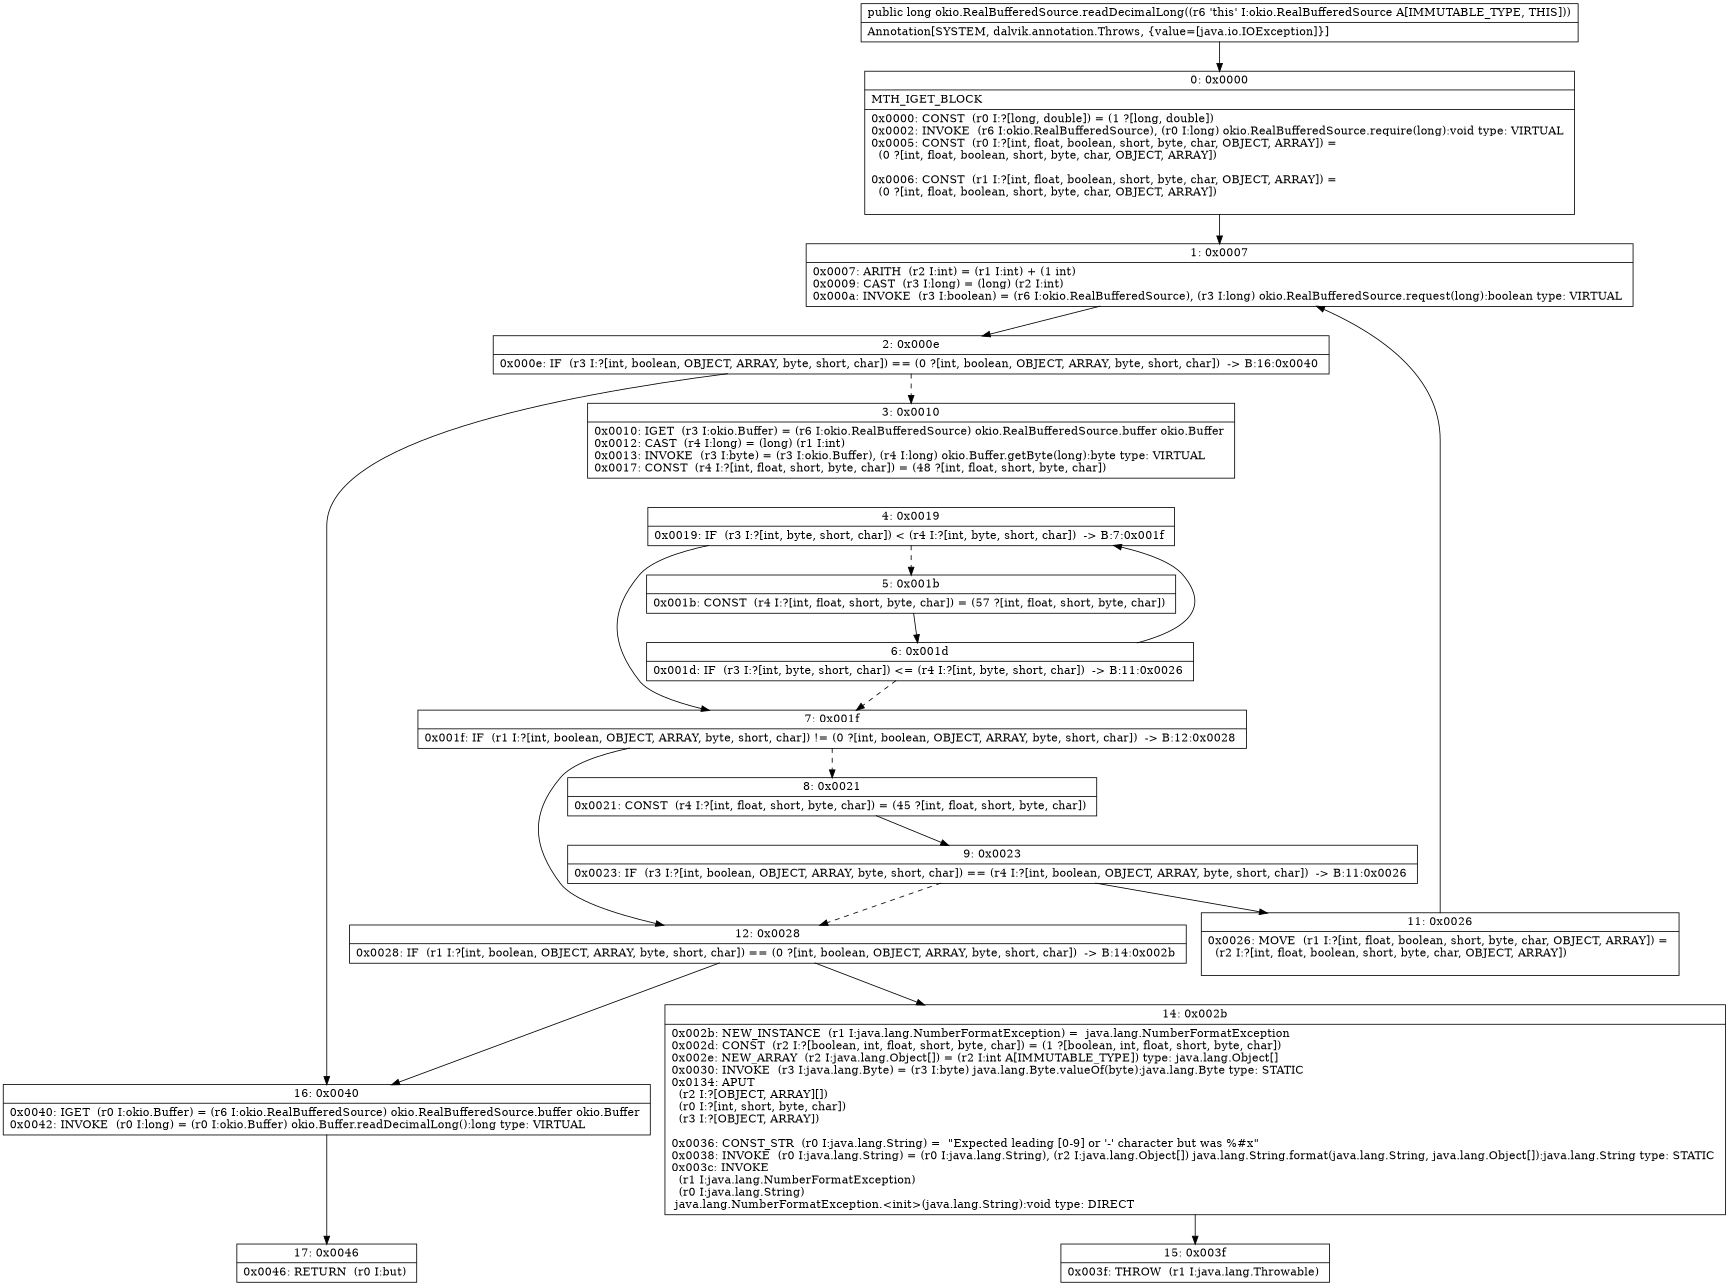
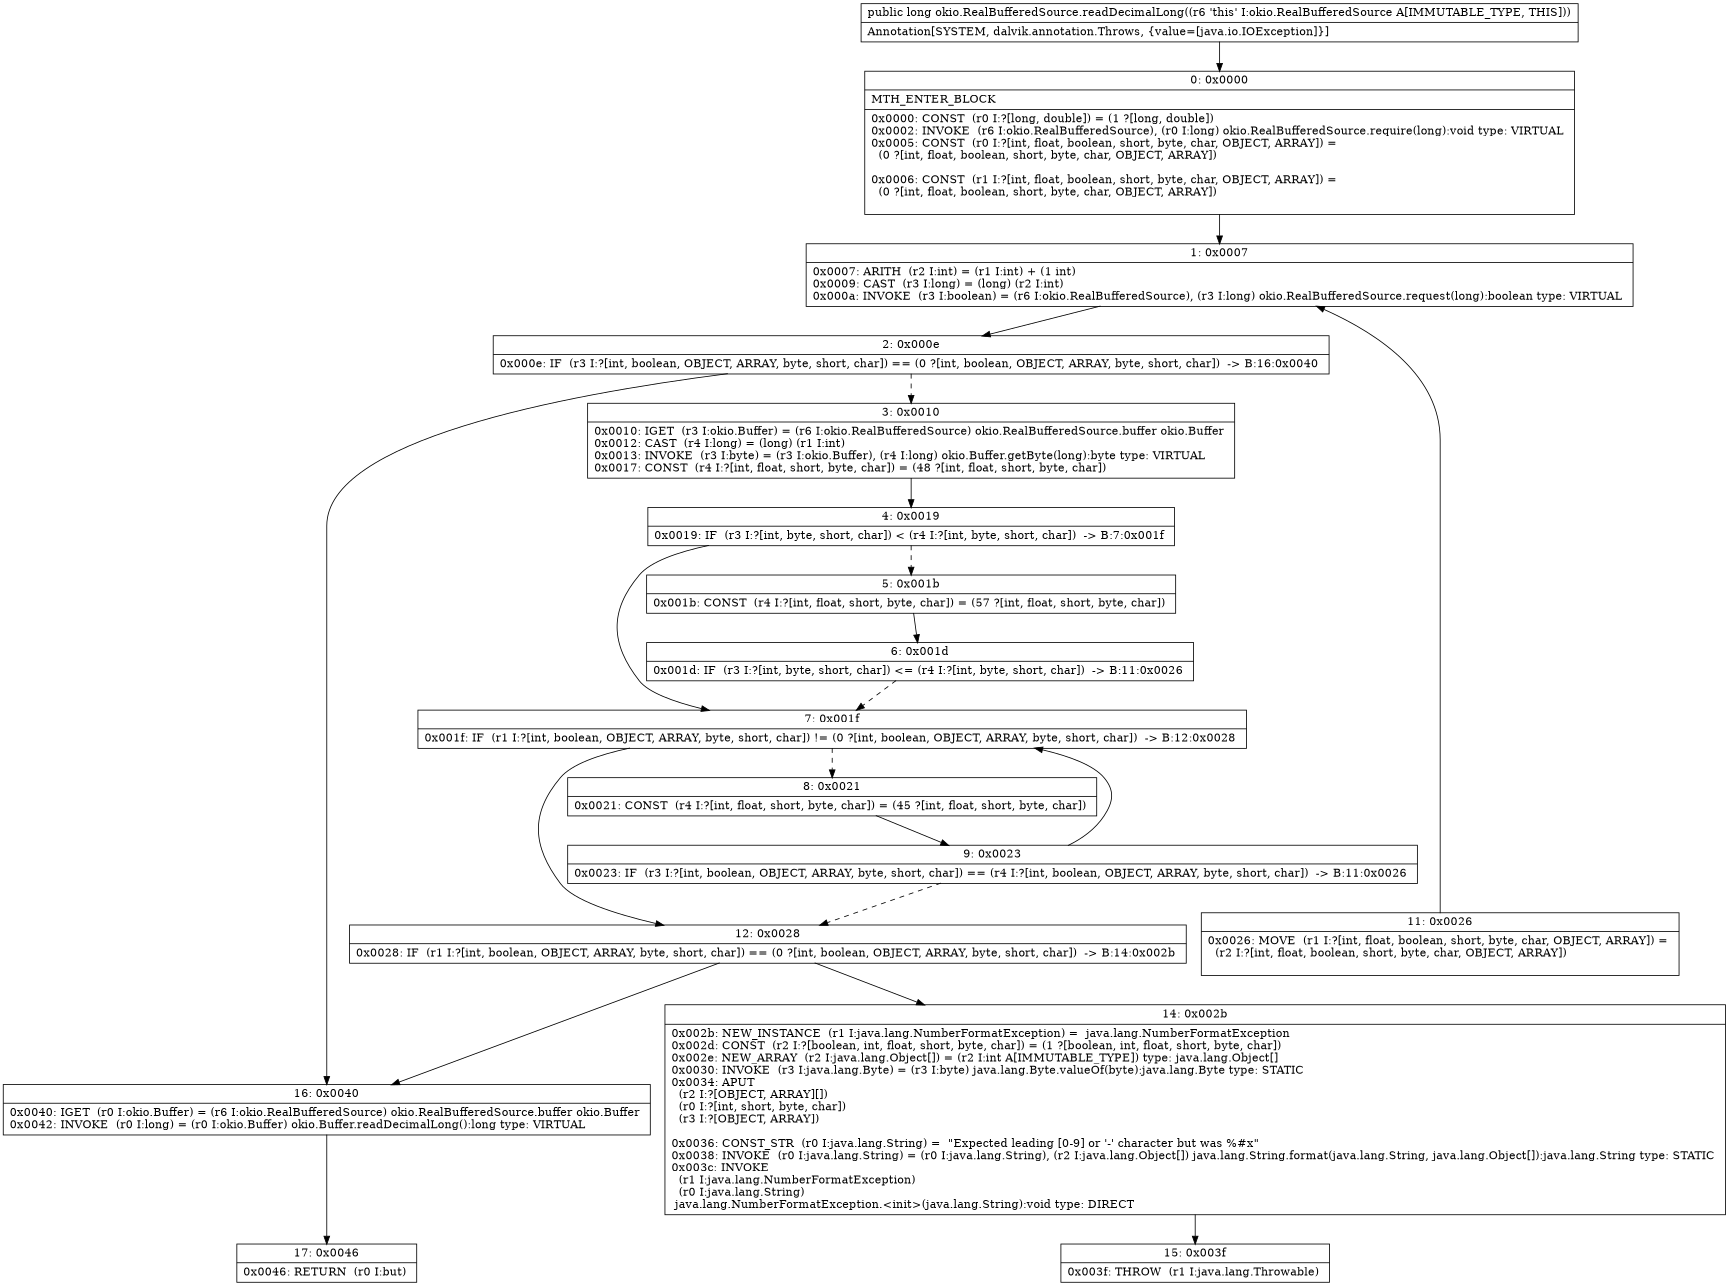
(927, 99) -> (934, 99)
(1192, 591) -> (911, 489)
(1177, 897) -> (1110, 786)
(717, 1082) -> (717, 1082)
